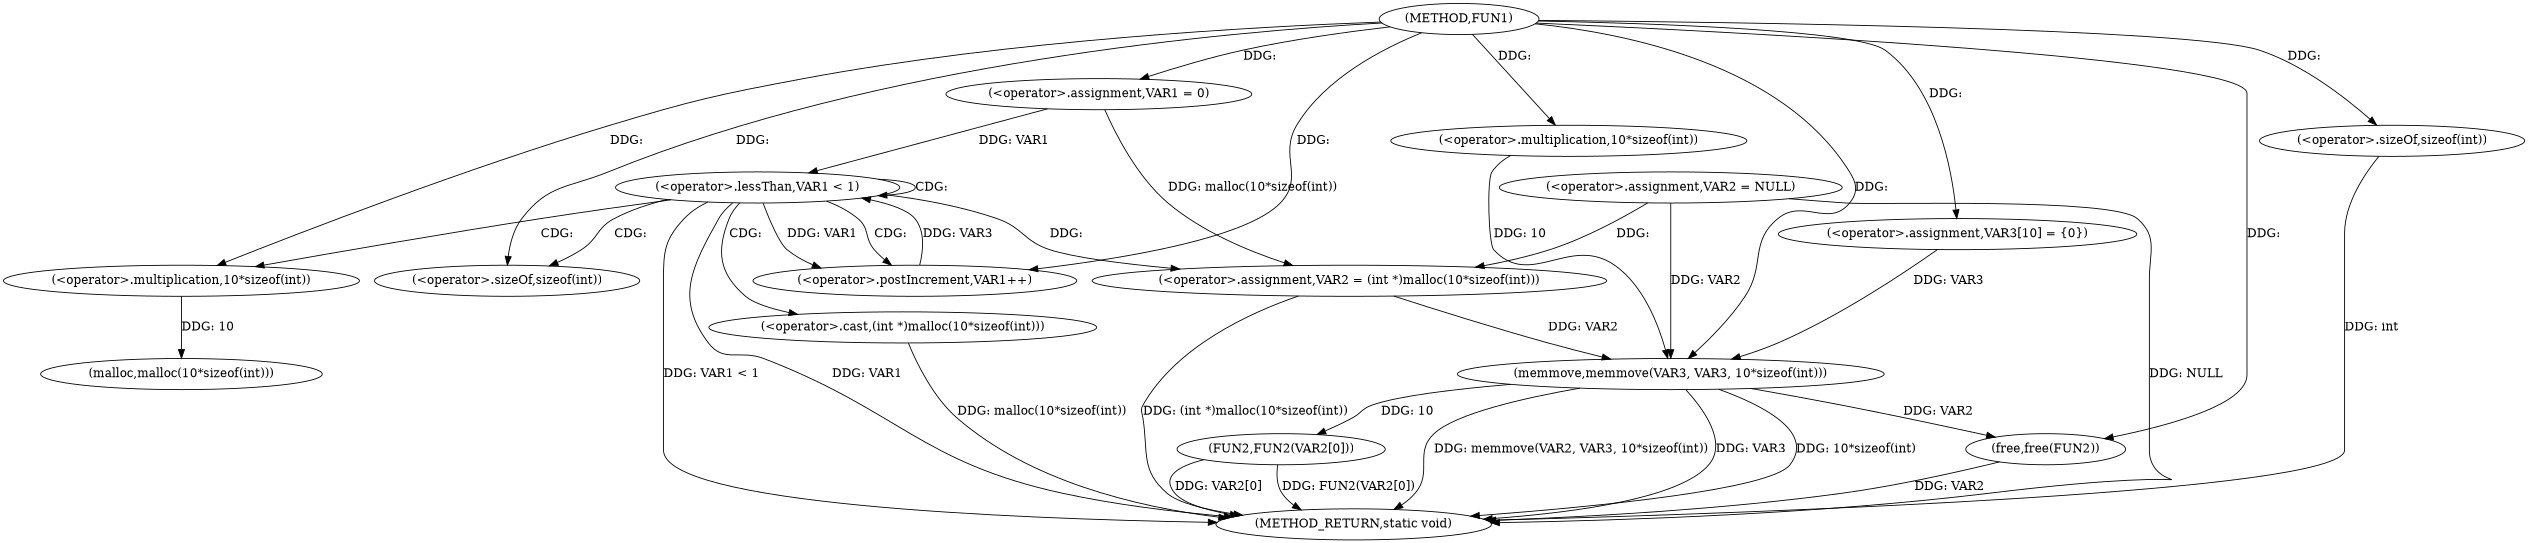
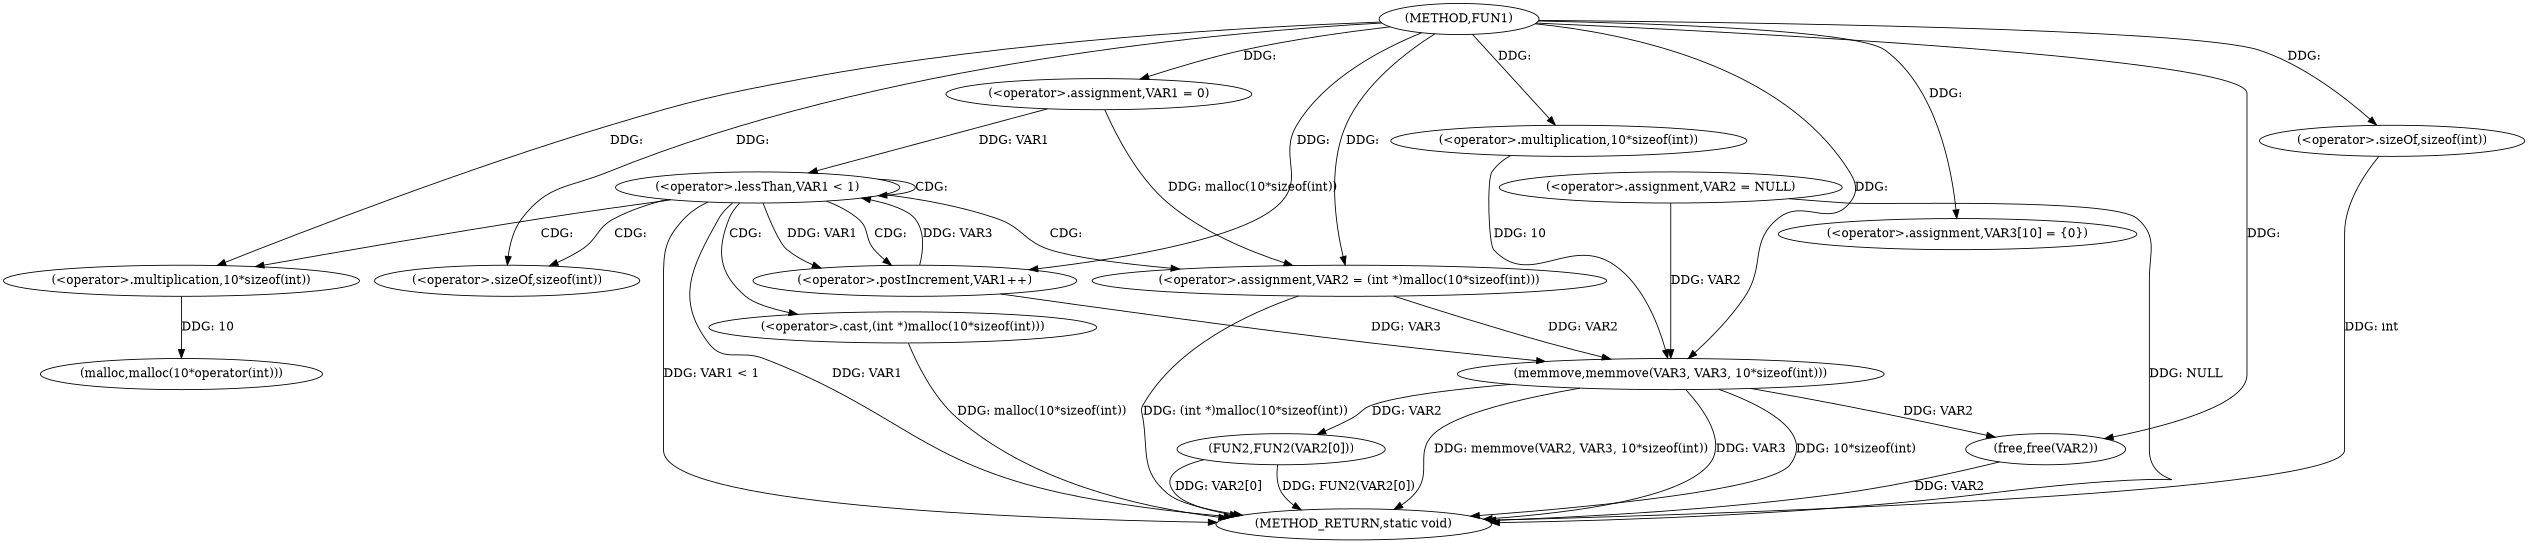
(1068, 234) -> (1068, 234)
(1569, 243) -> (1345, 127)
(1842, 310) -> (1268, 330)
(181, 374) -> (181, 374)
(1407, 412) -> (1407, 412)
(2046, 449) -> (2046, 449)
